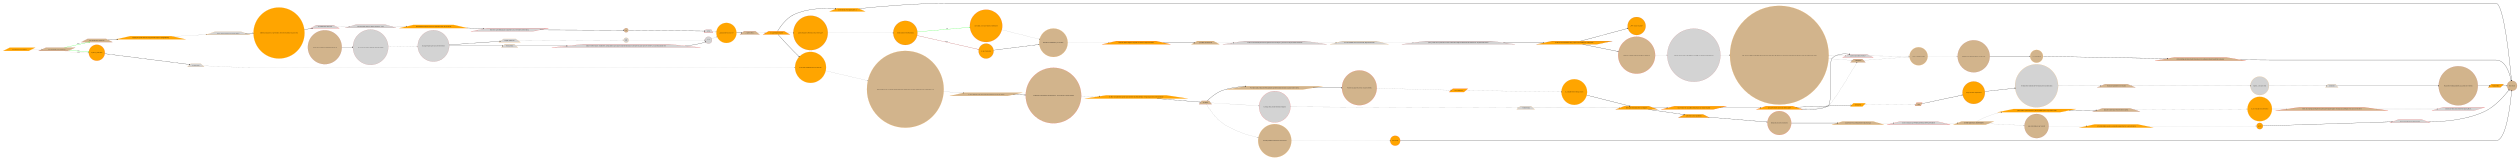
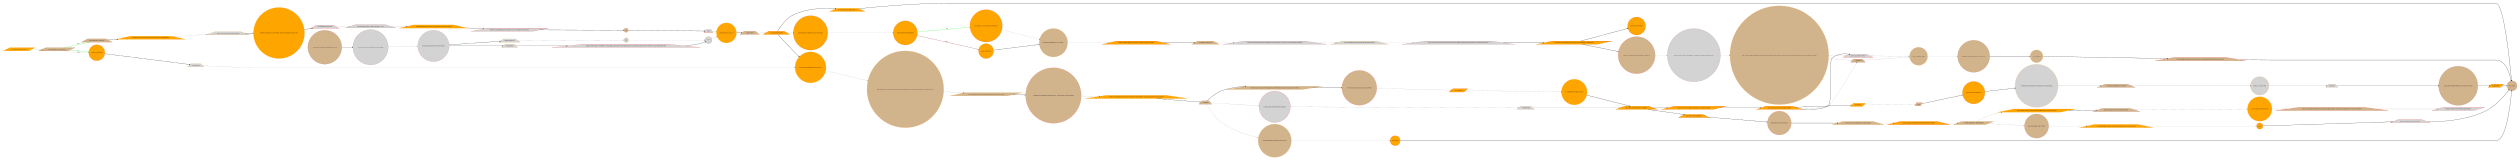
(1919, 123) -> (1919, 123)
